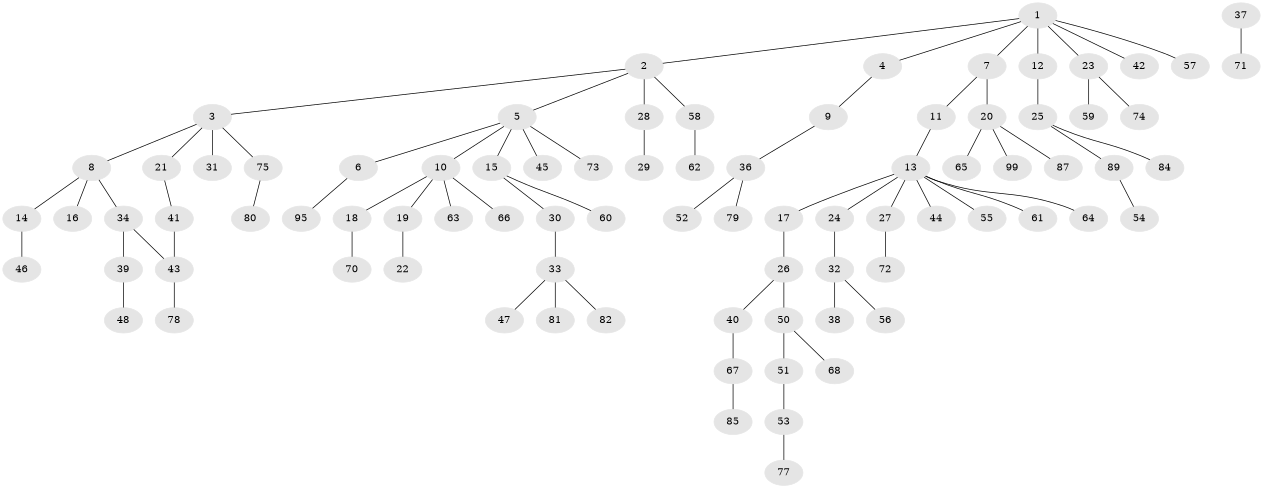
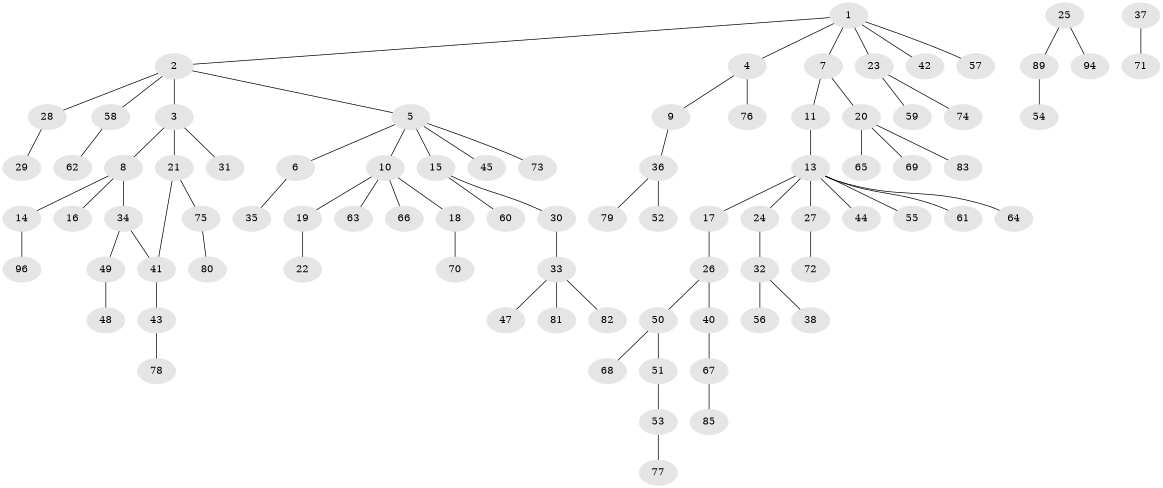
(1038, 66) -> none
none -> (747, 117)
(238, 142) -> (188, 193)
(1012, 168) -> (912, 168)
(1063, 168) -> (963, 168)
(1165, 168) -> (1090, 66)
(301, 219) -> (252, 219)
(149, 244) -> (140, 244)
(22, 270) -> (22, 270)
(123, 270) -> (106, 270)
